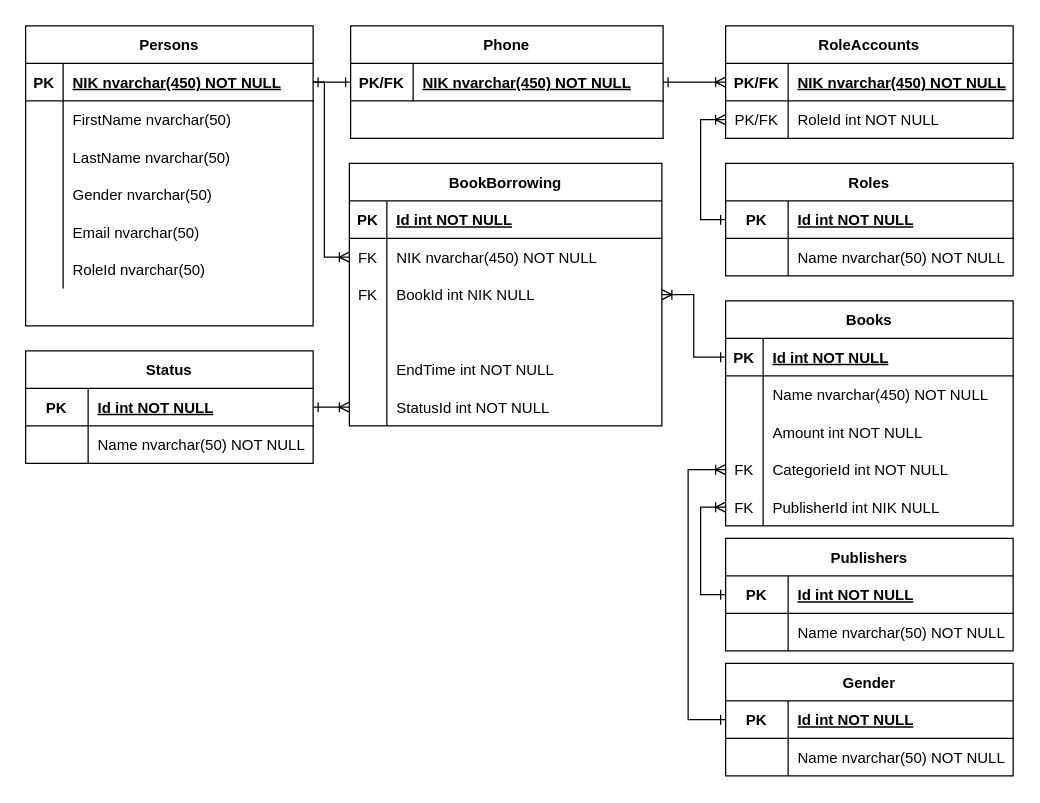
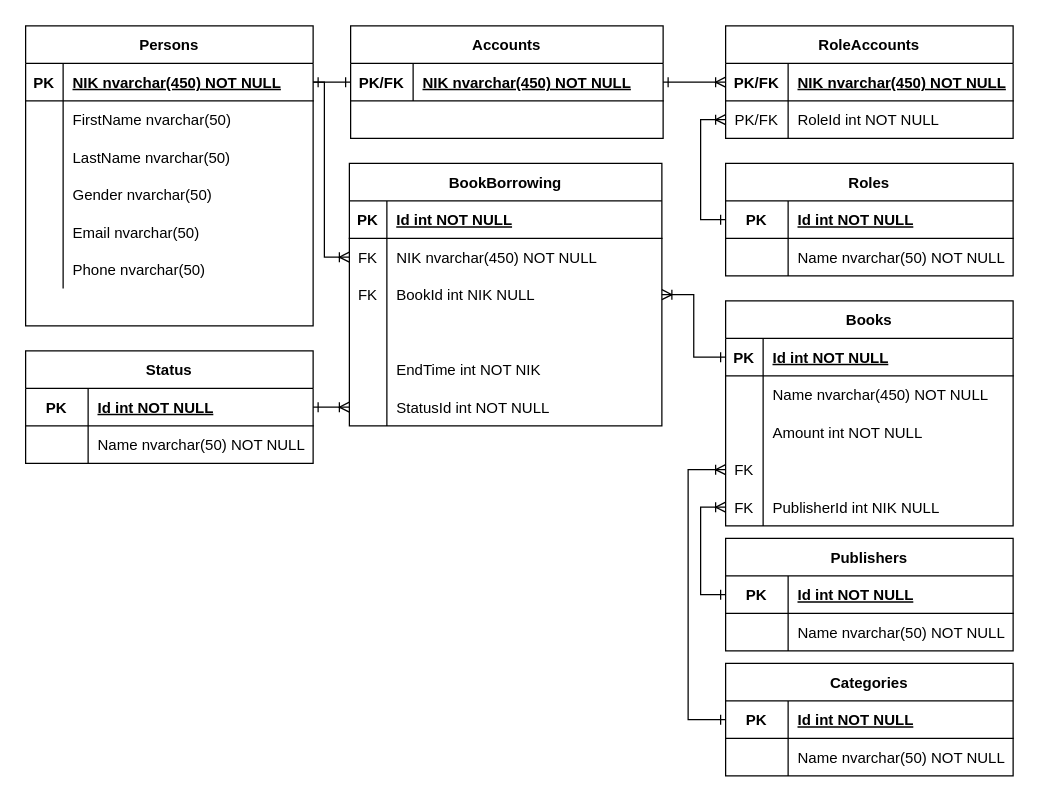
(506, 45) -> (506, 45)
(148, 270) -> (146, 270)
(471, 370) -> (466, 370)
(888, 469) -> none
(869, 683) -> (869, 683)
